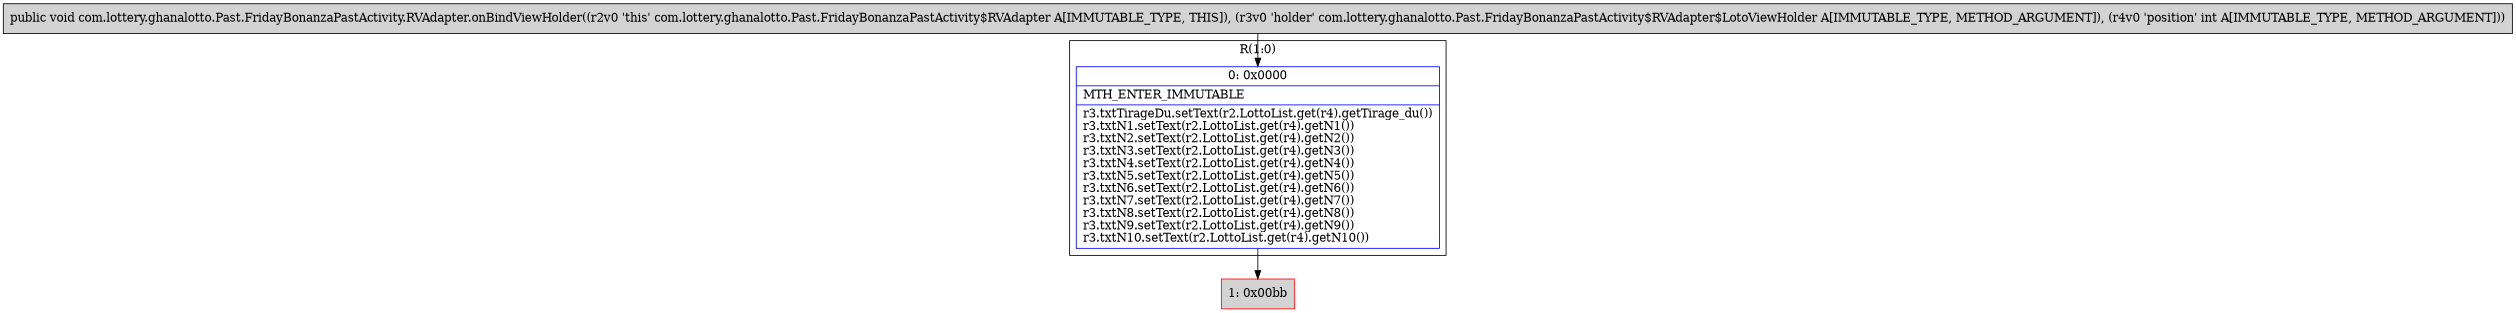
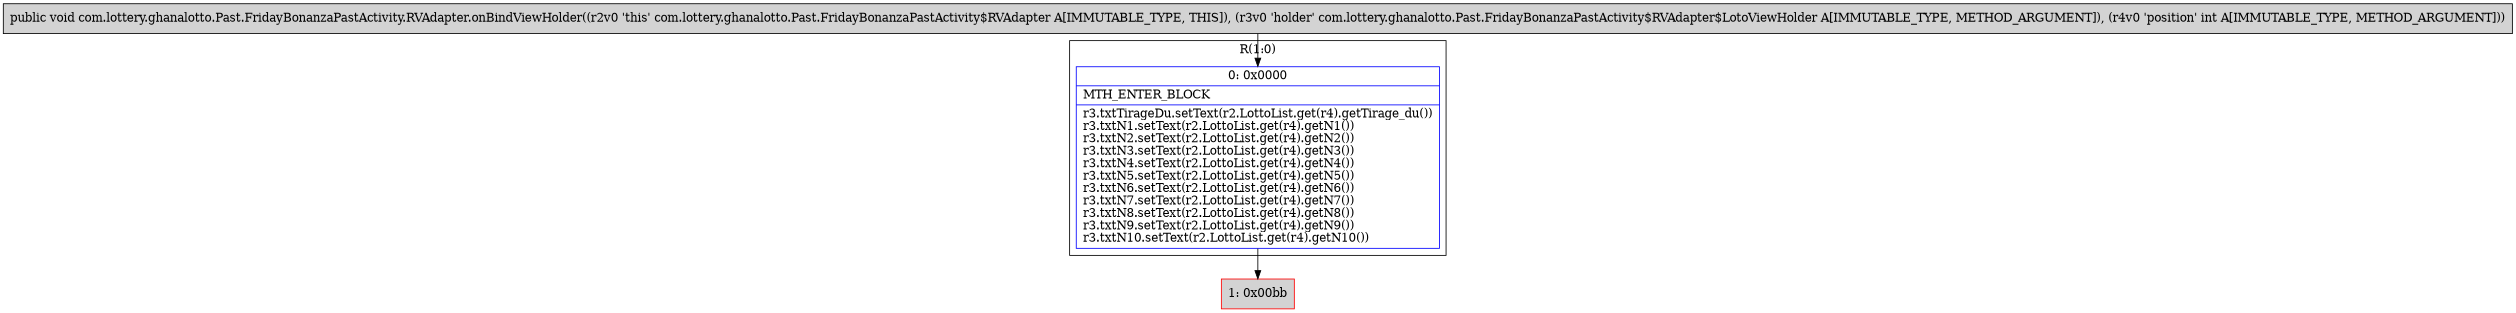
(1164, 95) -> (1147, 95)
